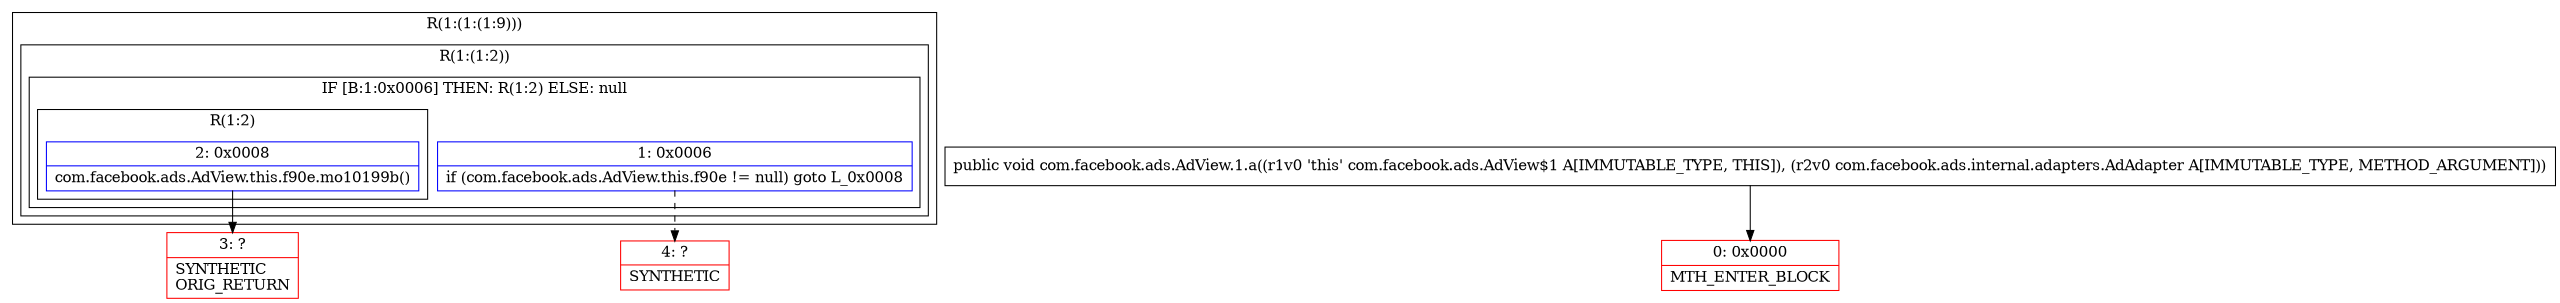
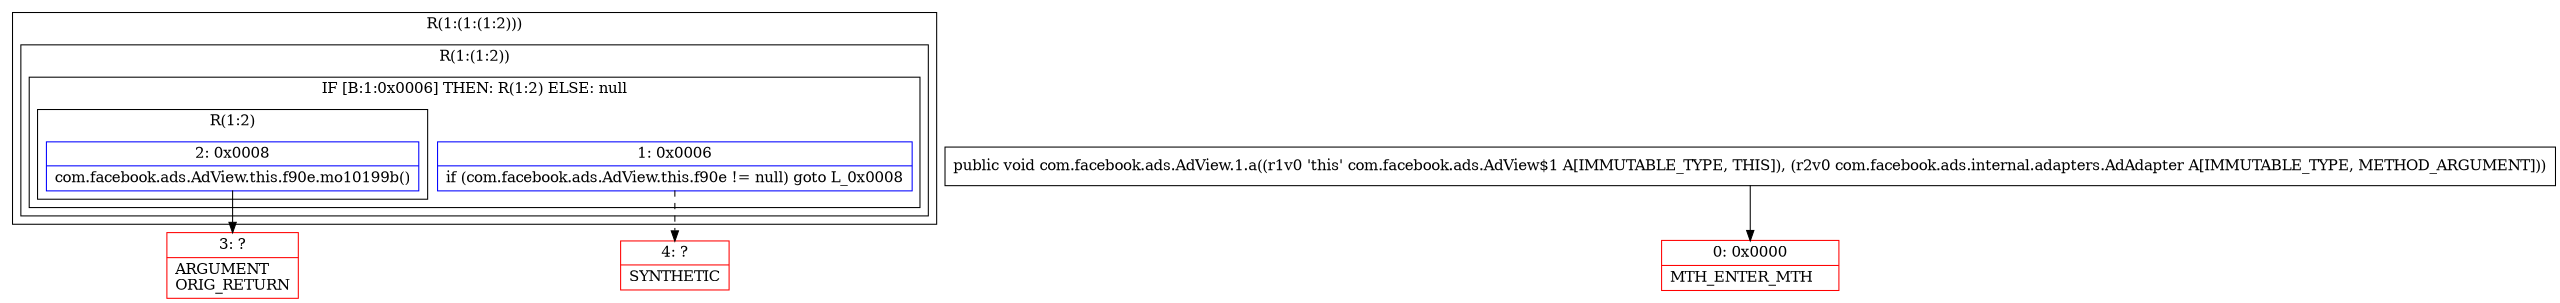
(475, 25) -> (475, 25)
(221, 270) -> (222, 270)
(1750, 277) -> (1741, 277)
